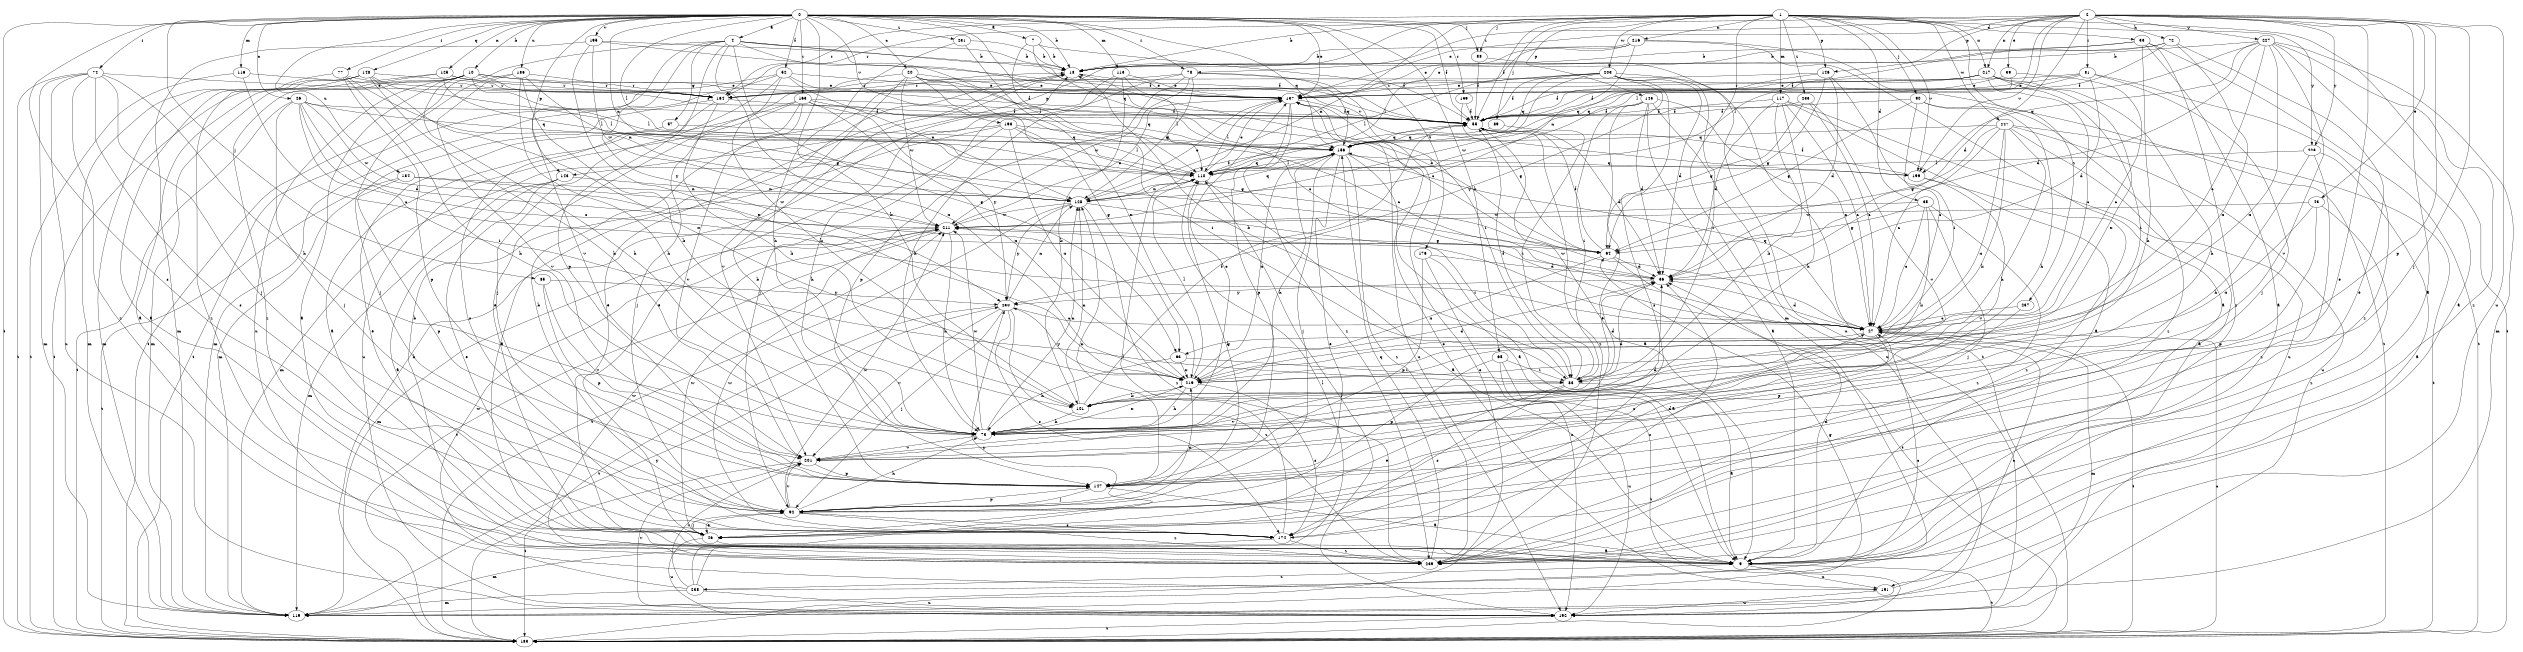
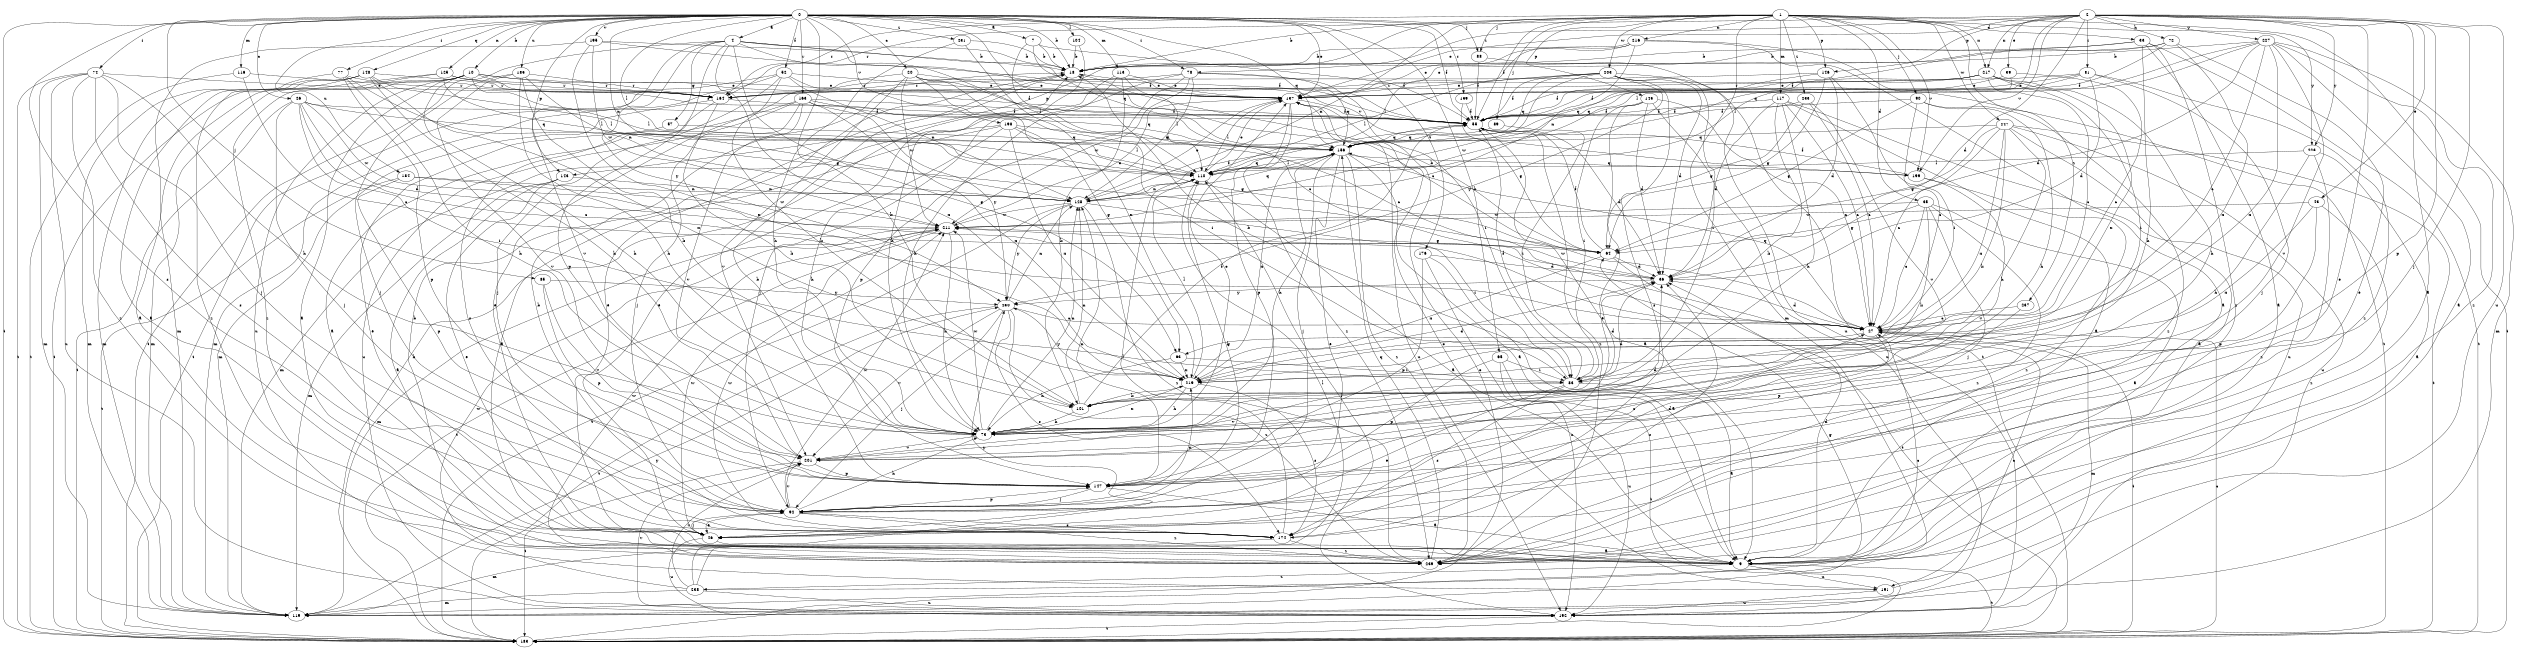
none -> (1077, 41)
(2093, 101) -> (1736, 97)
(1768, 331) -> (2095, 390)
